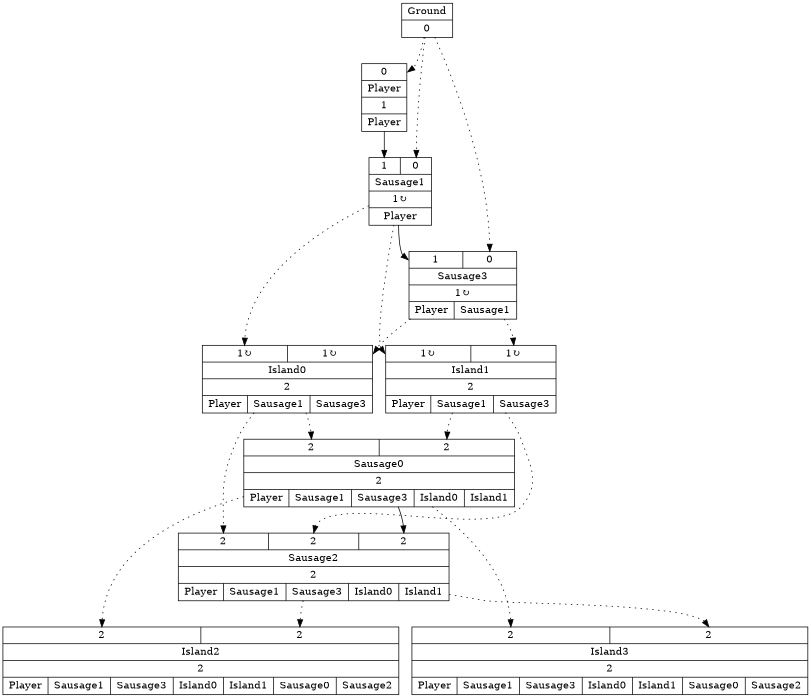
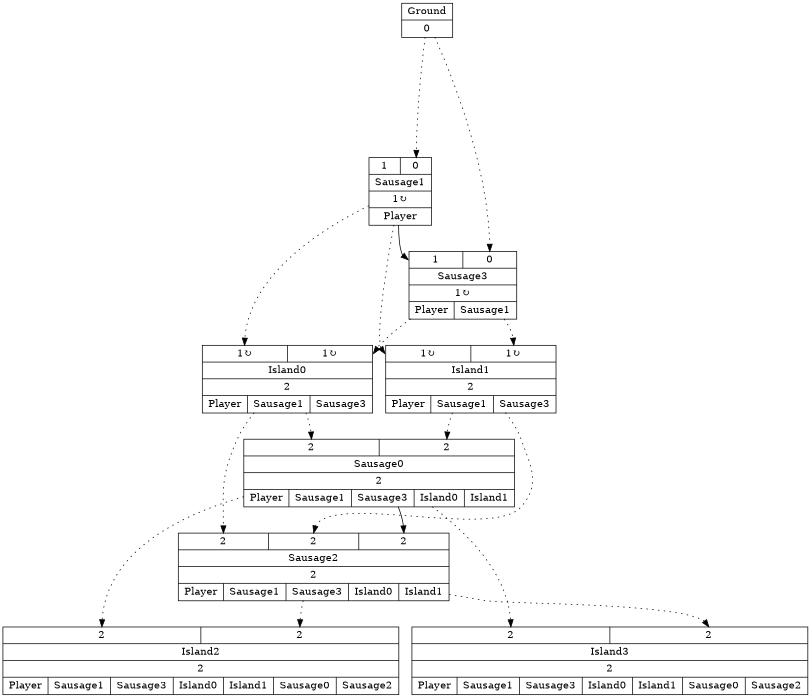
(384, 98) -> none
